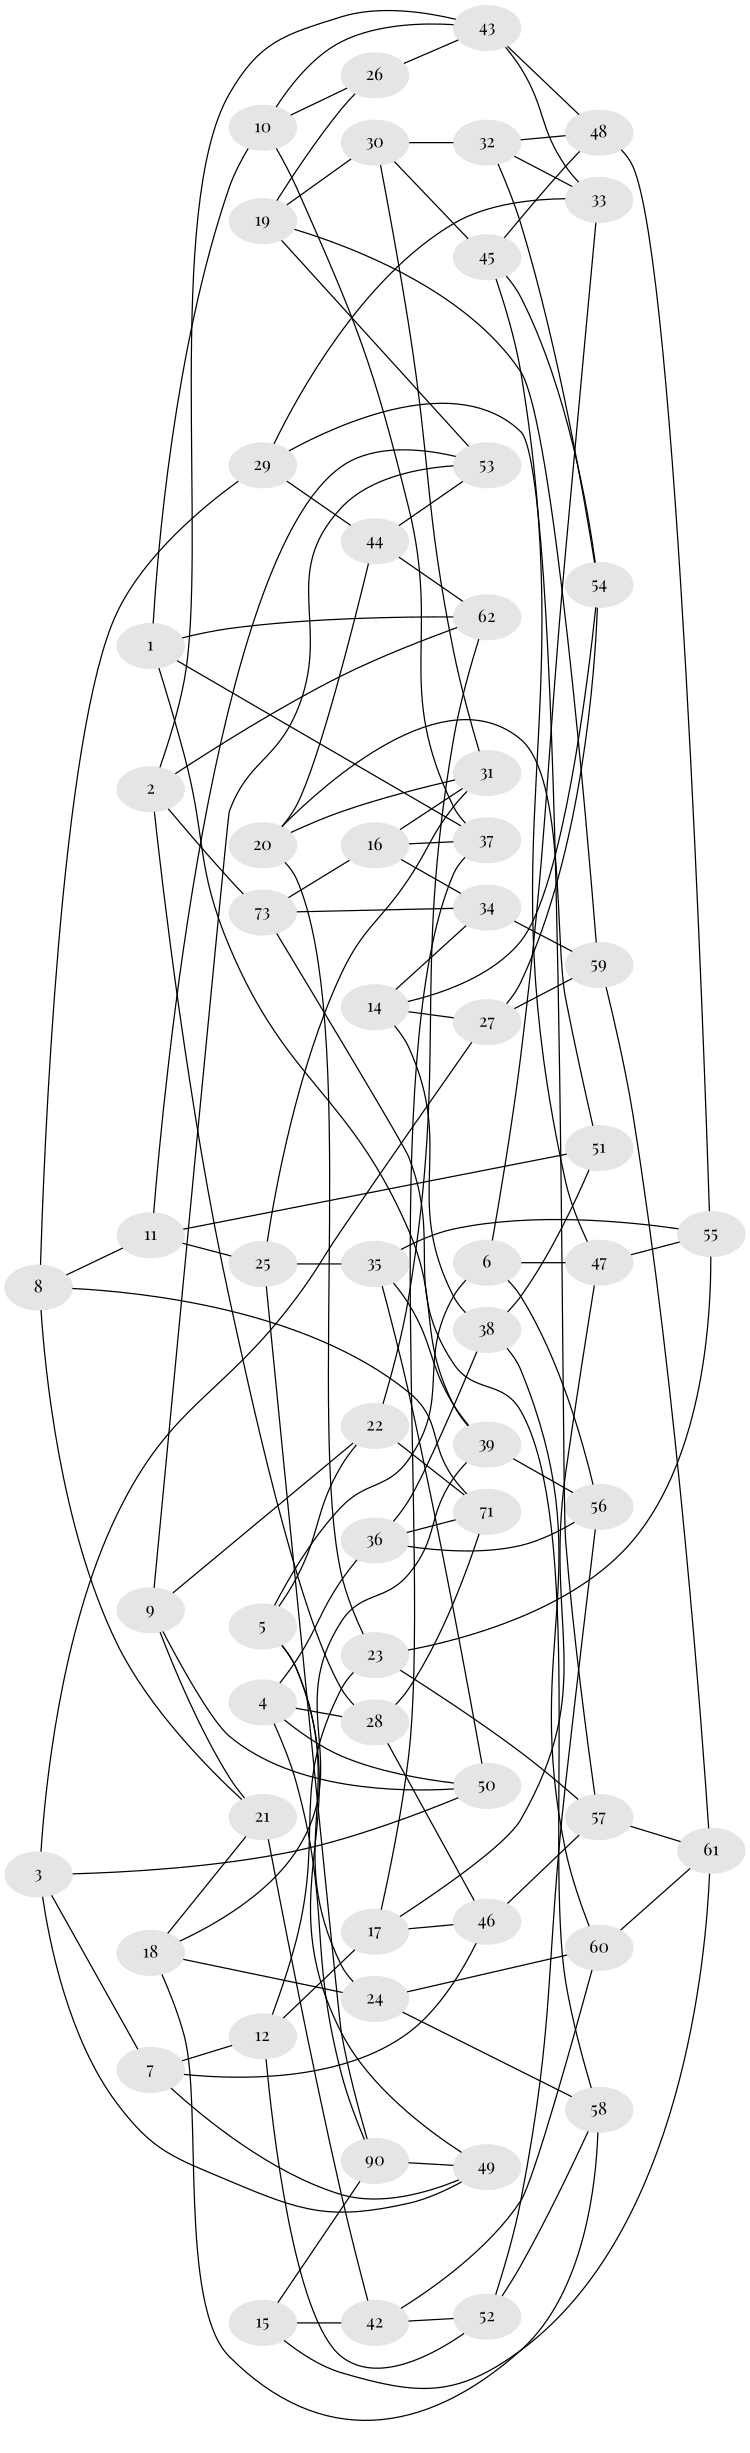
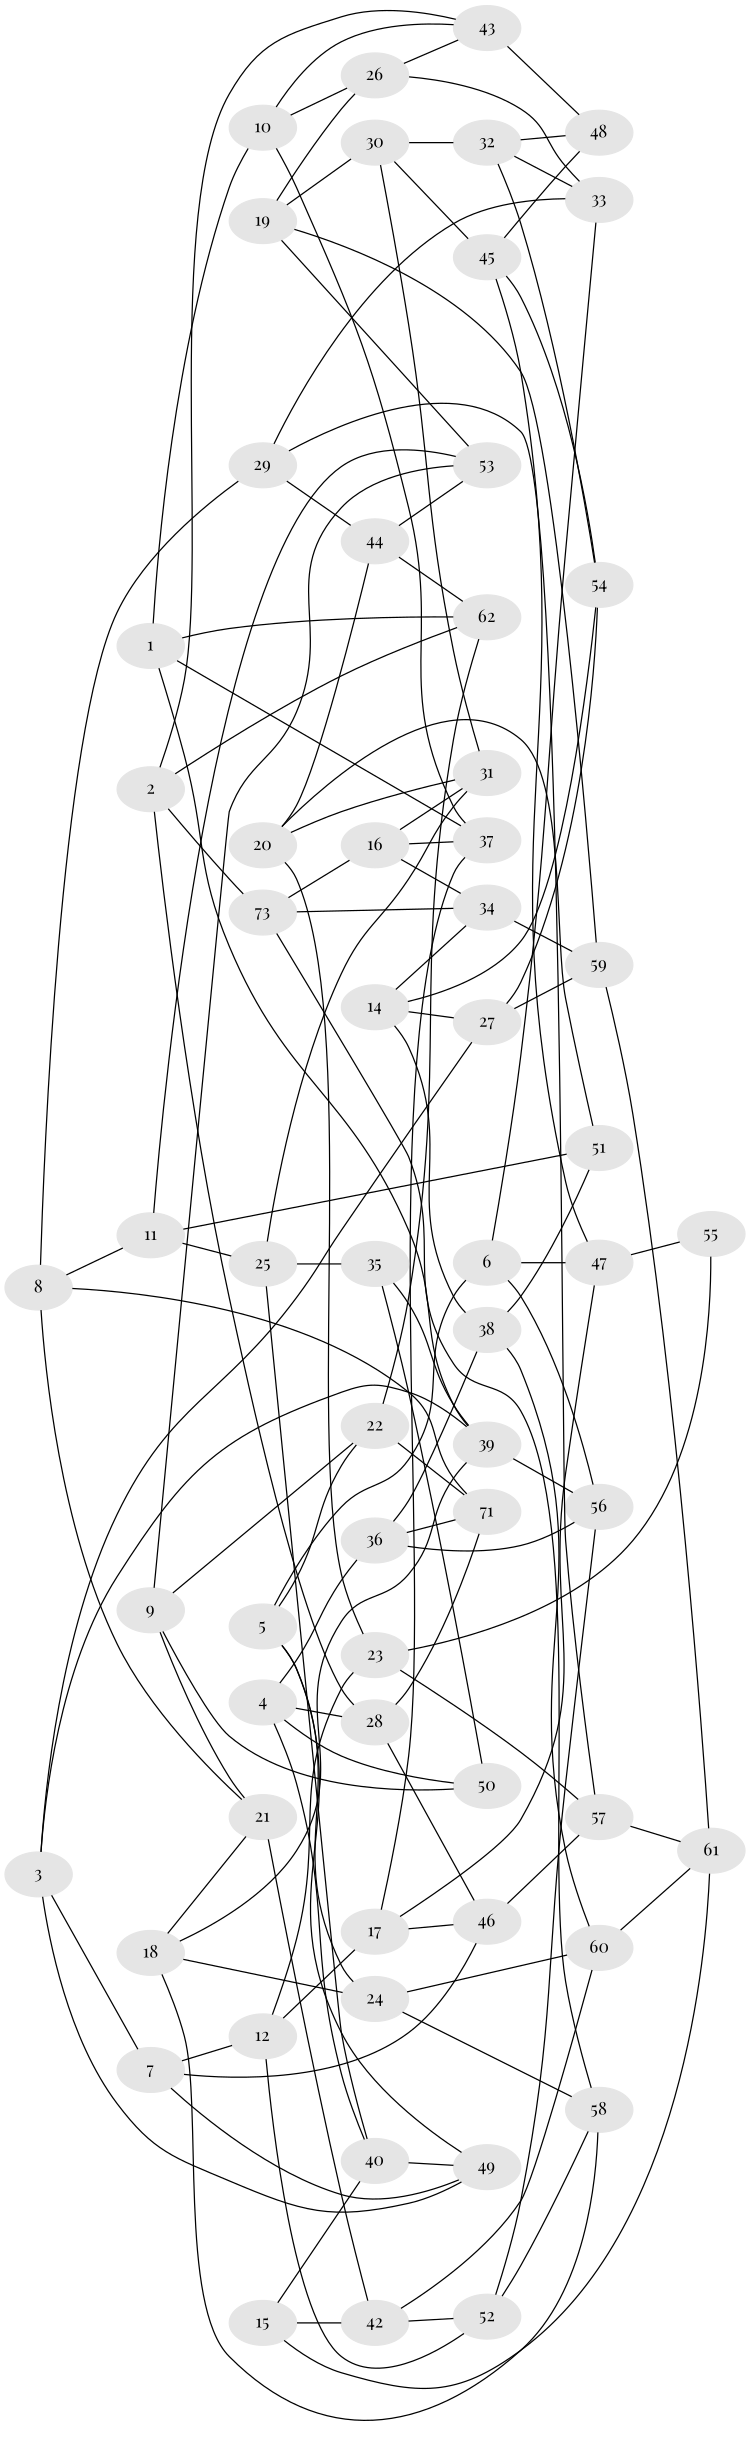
(542, 115) -> (511, 103)
(686, 677) -> none
(538, 1220) -> none
(260, 1857) -> (148, 1531)
(375, 2161) -> (375, 2161)
